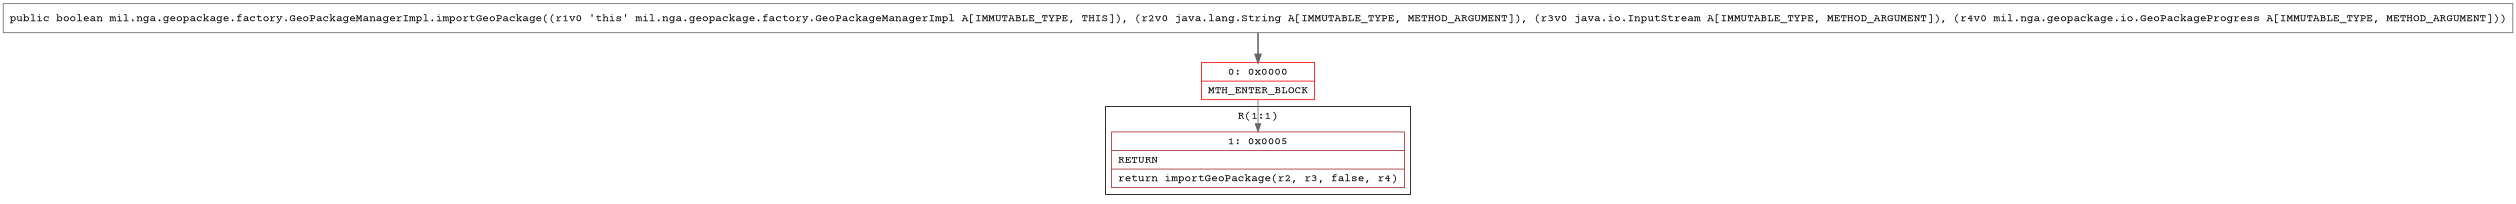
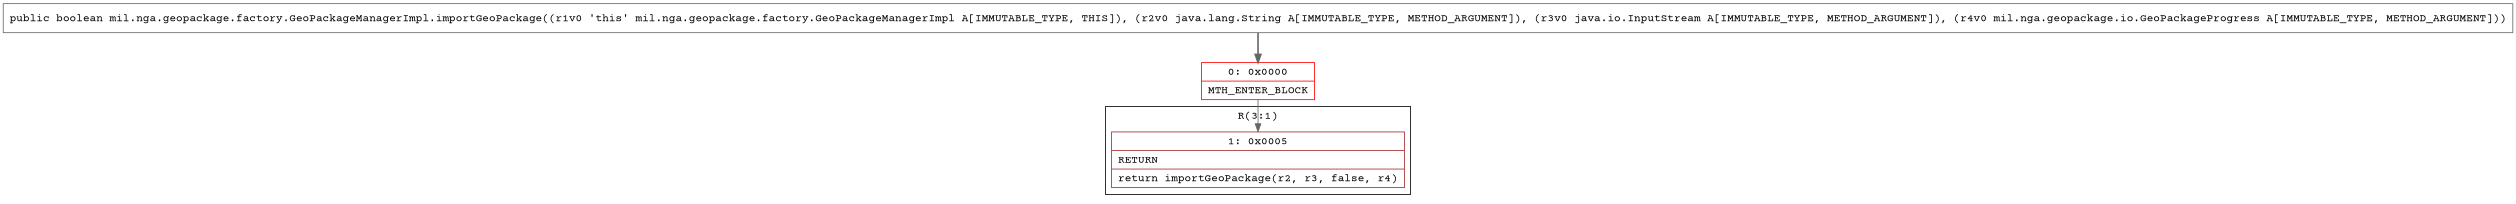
(1258, 116) -> (1258, 116)
